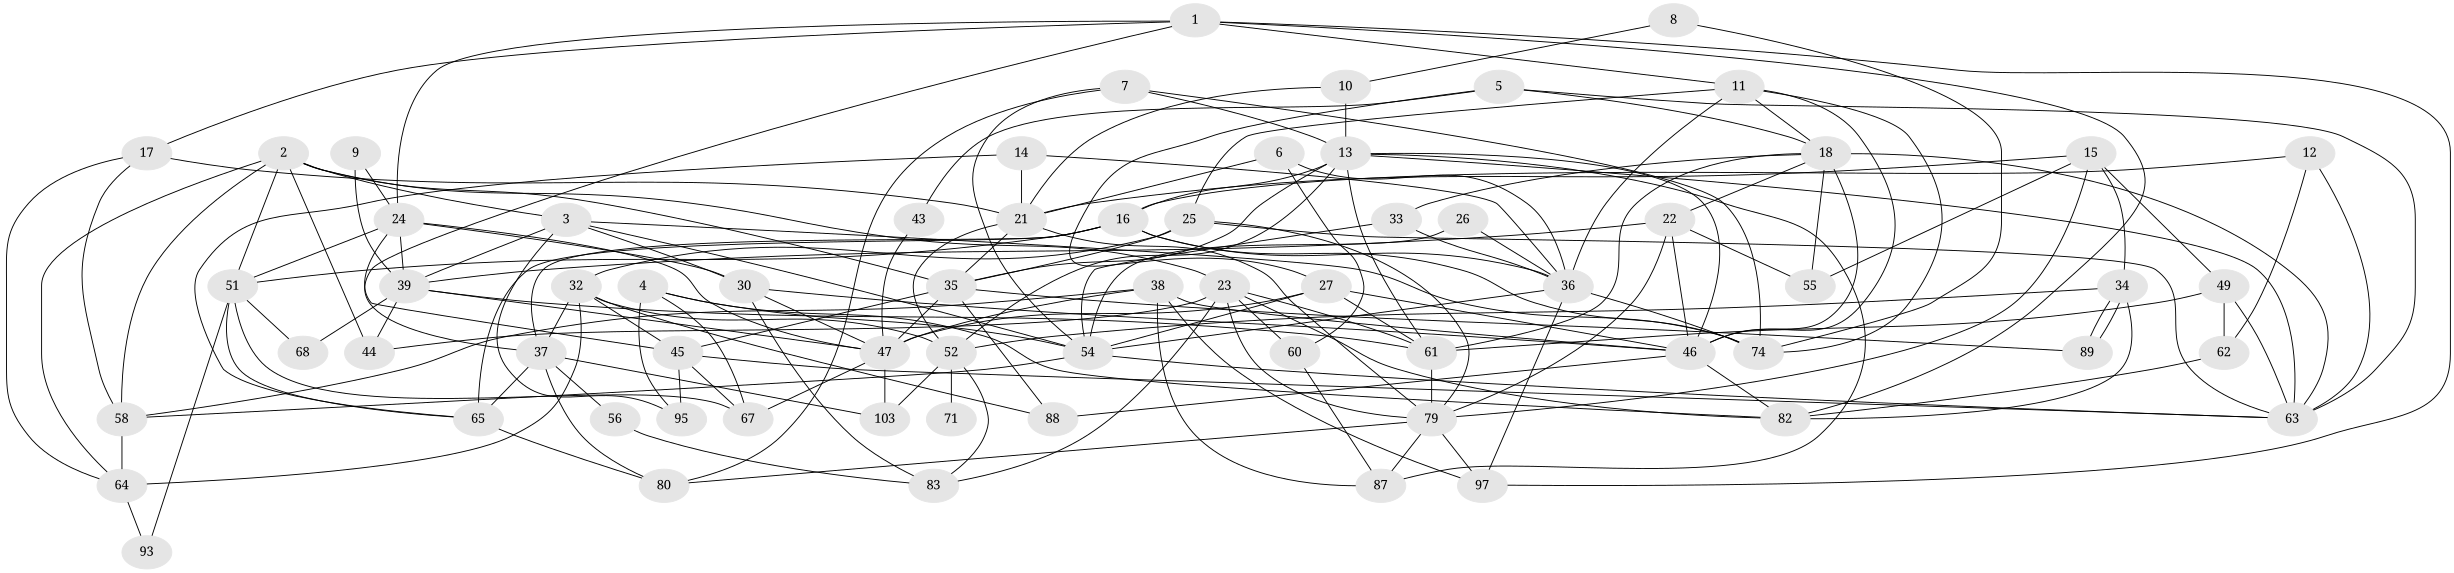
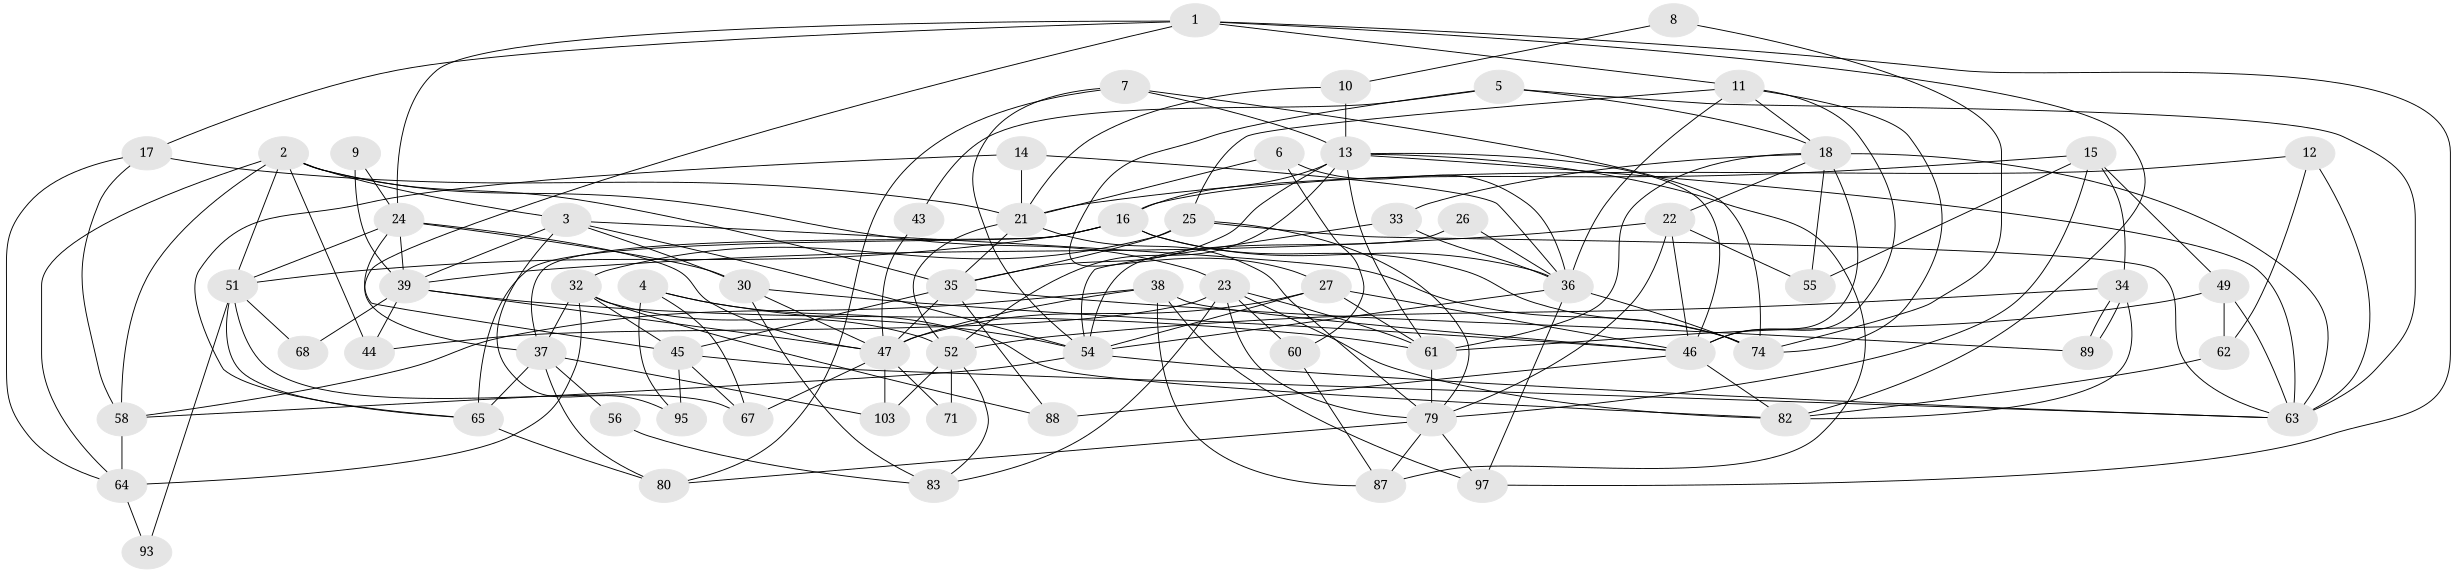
none -> (927, 395)
